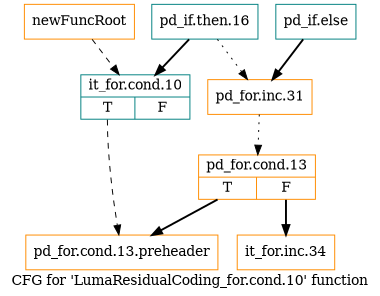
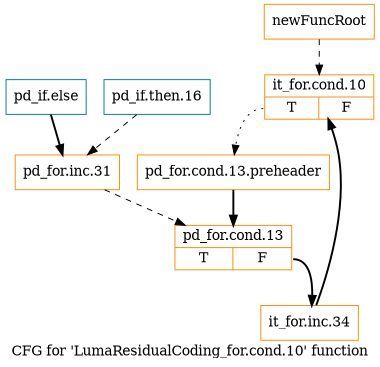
(176, 53) -> (339, 218)
(230, 56) -> (116, 132)
(135, 97) -> (319, 97)
(259, 130) -> (140, 206)
(110, 173) -> (244, 122)
(189, 215) -> (233, 203)
